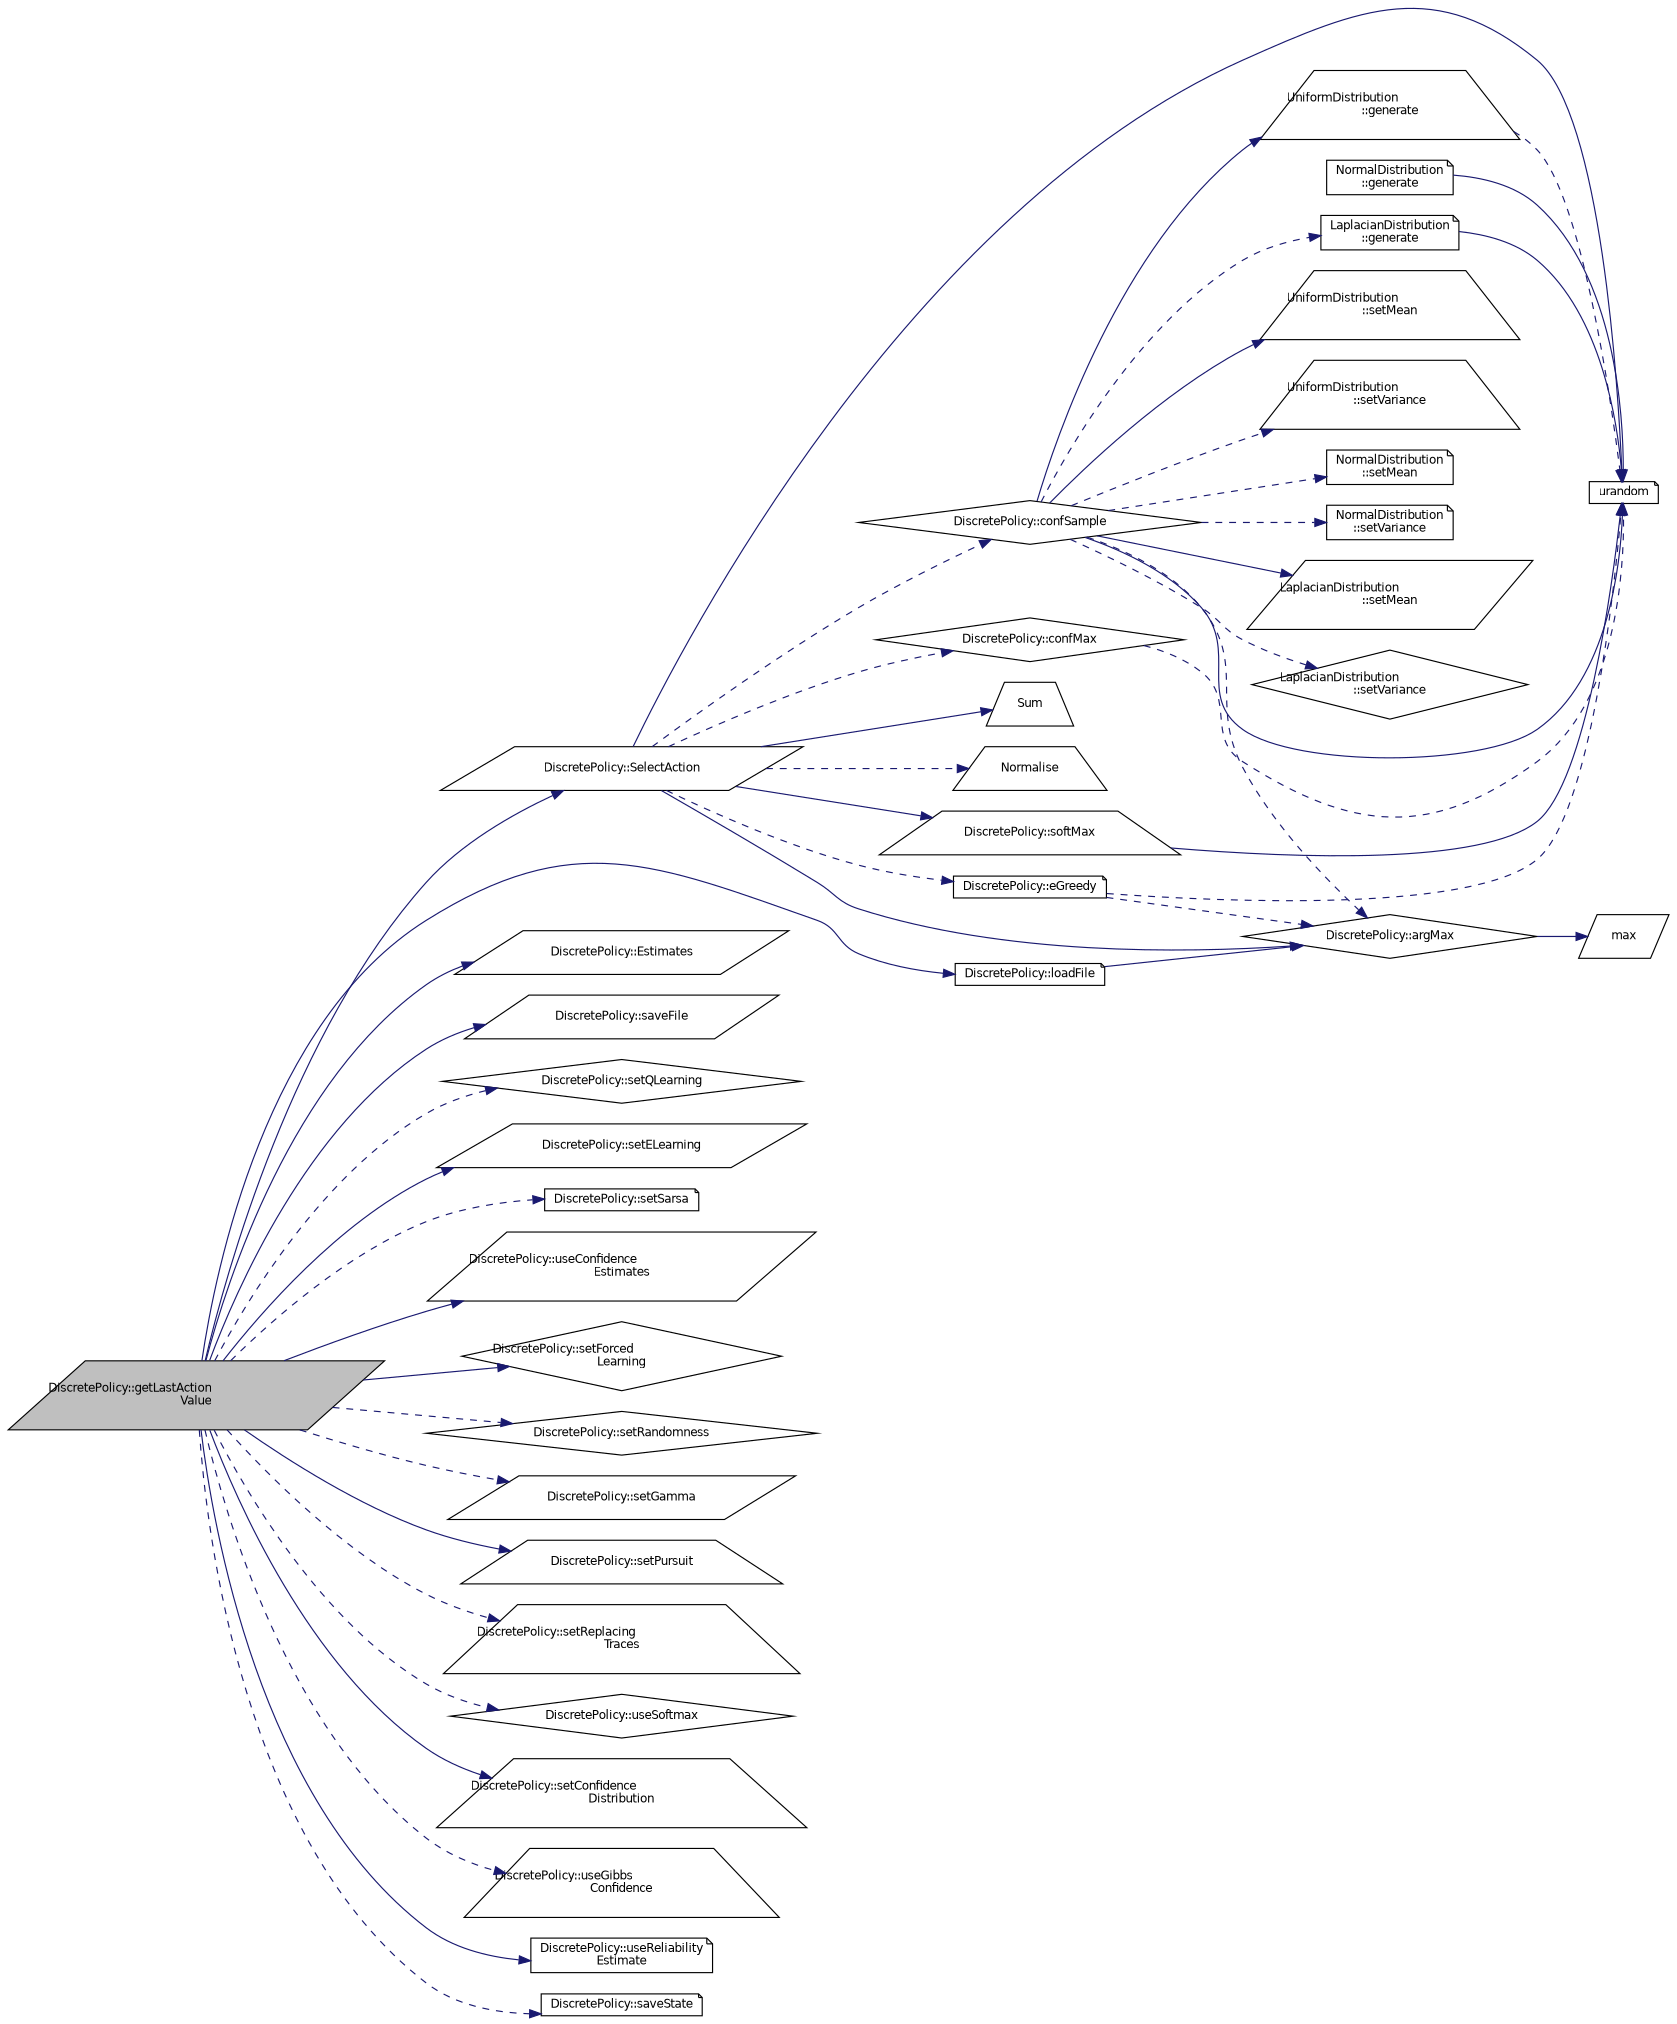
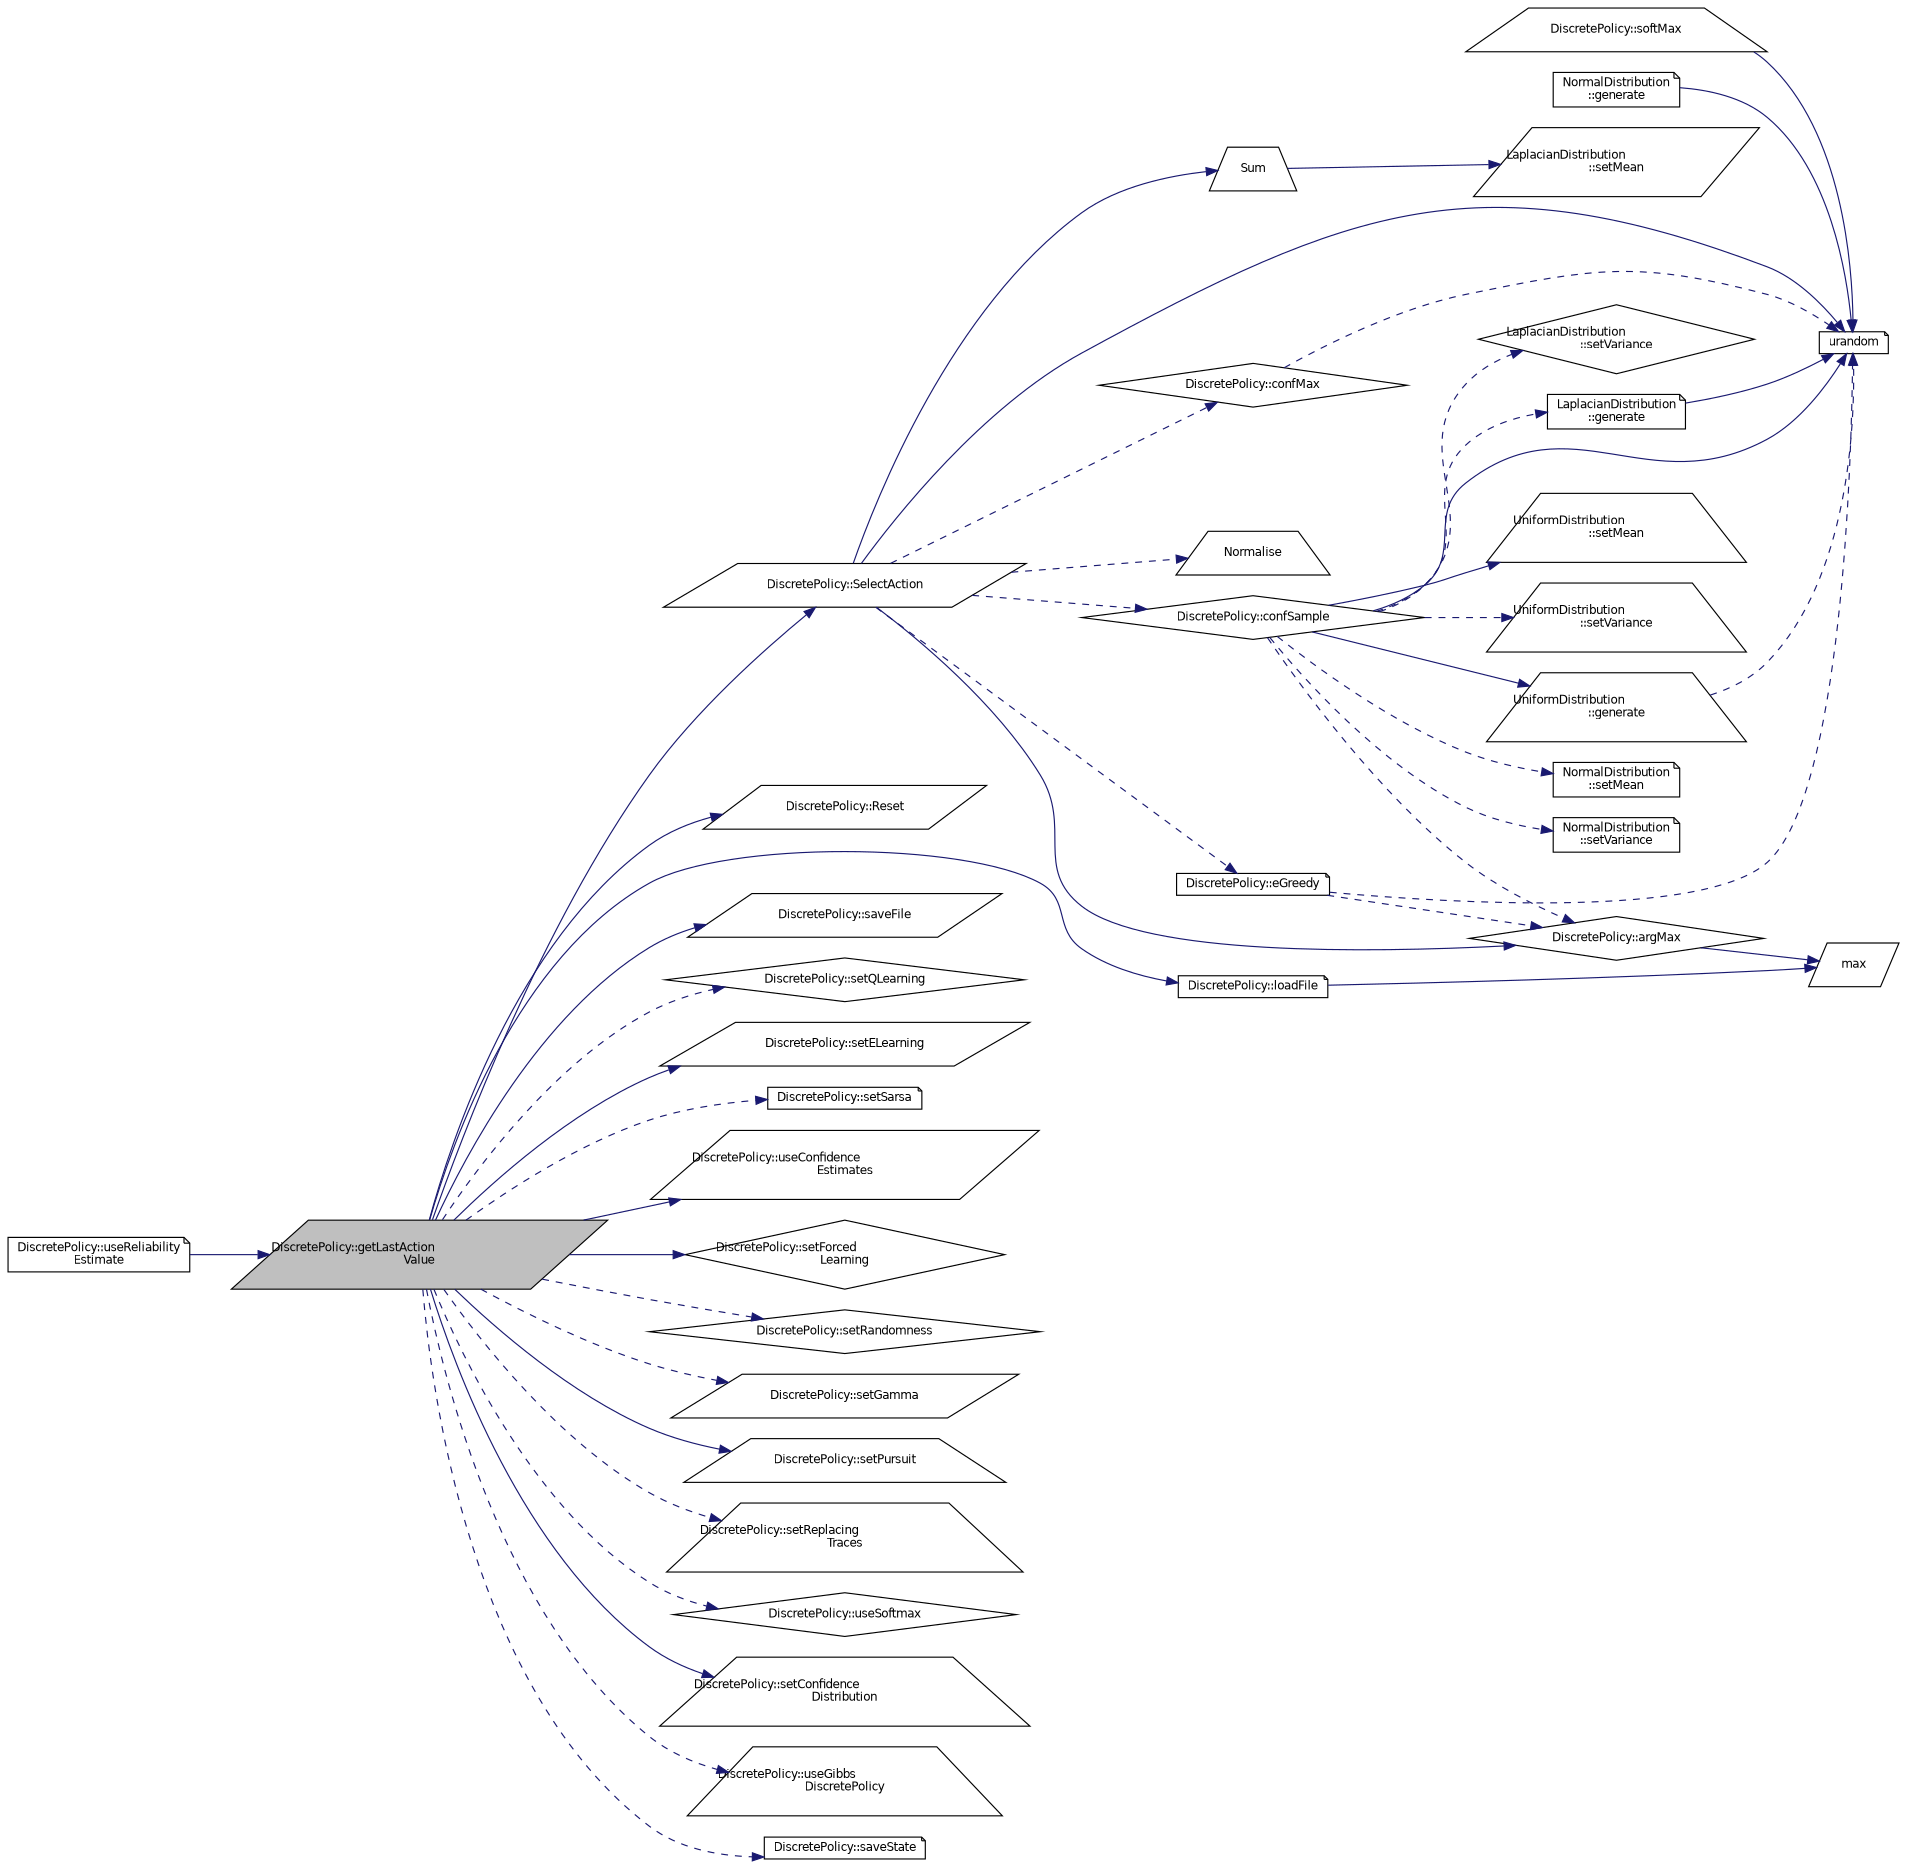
(1189, 554) -> (1388, 166)
(828, 801) -> none
(622, 953) -> (845, 807)
(1194, 957) -> (1567, 979)
(288, 1746) -> (224, 1255)
(622, 1883) -> (845, 1781)
